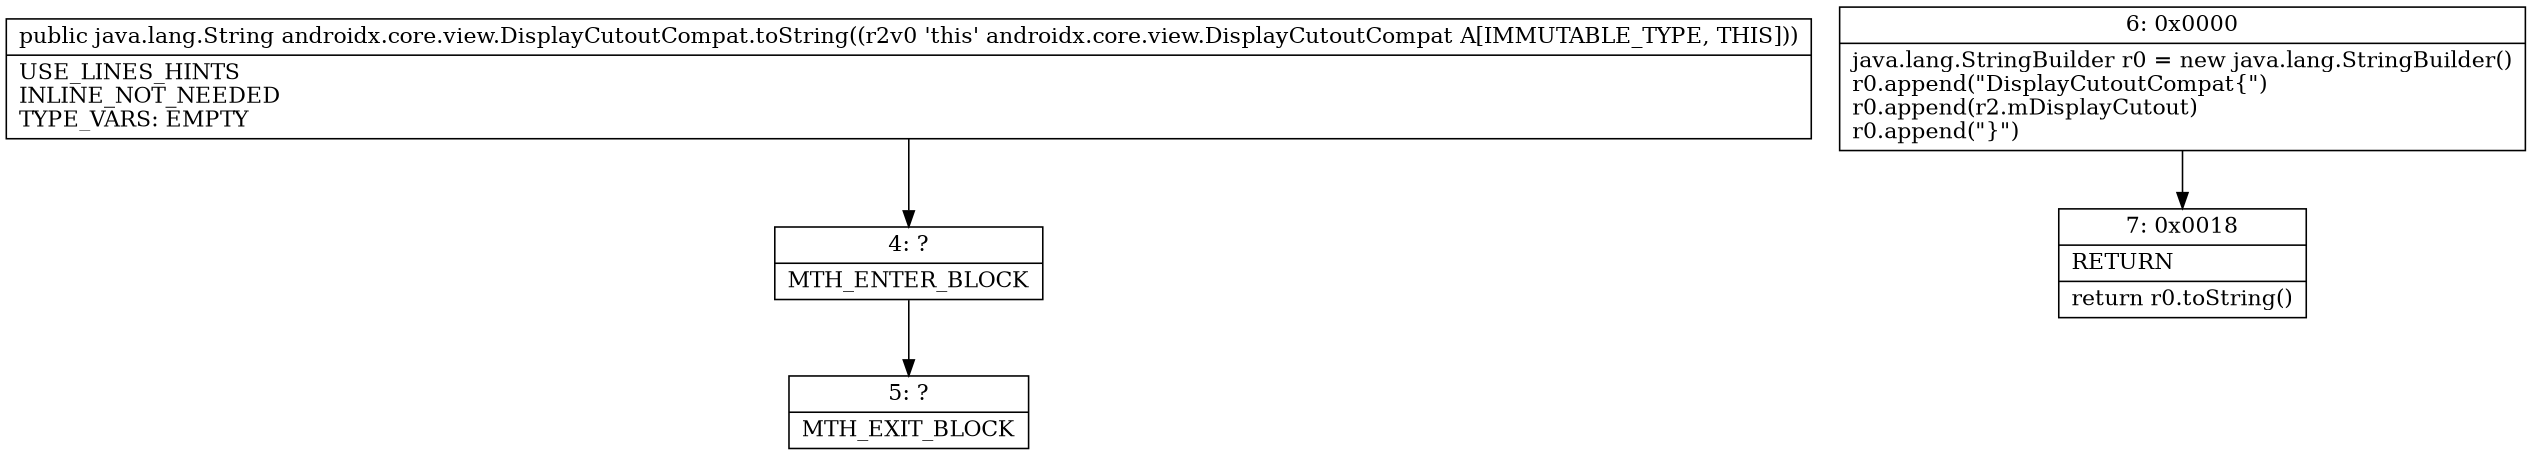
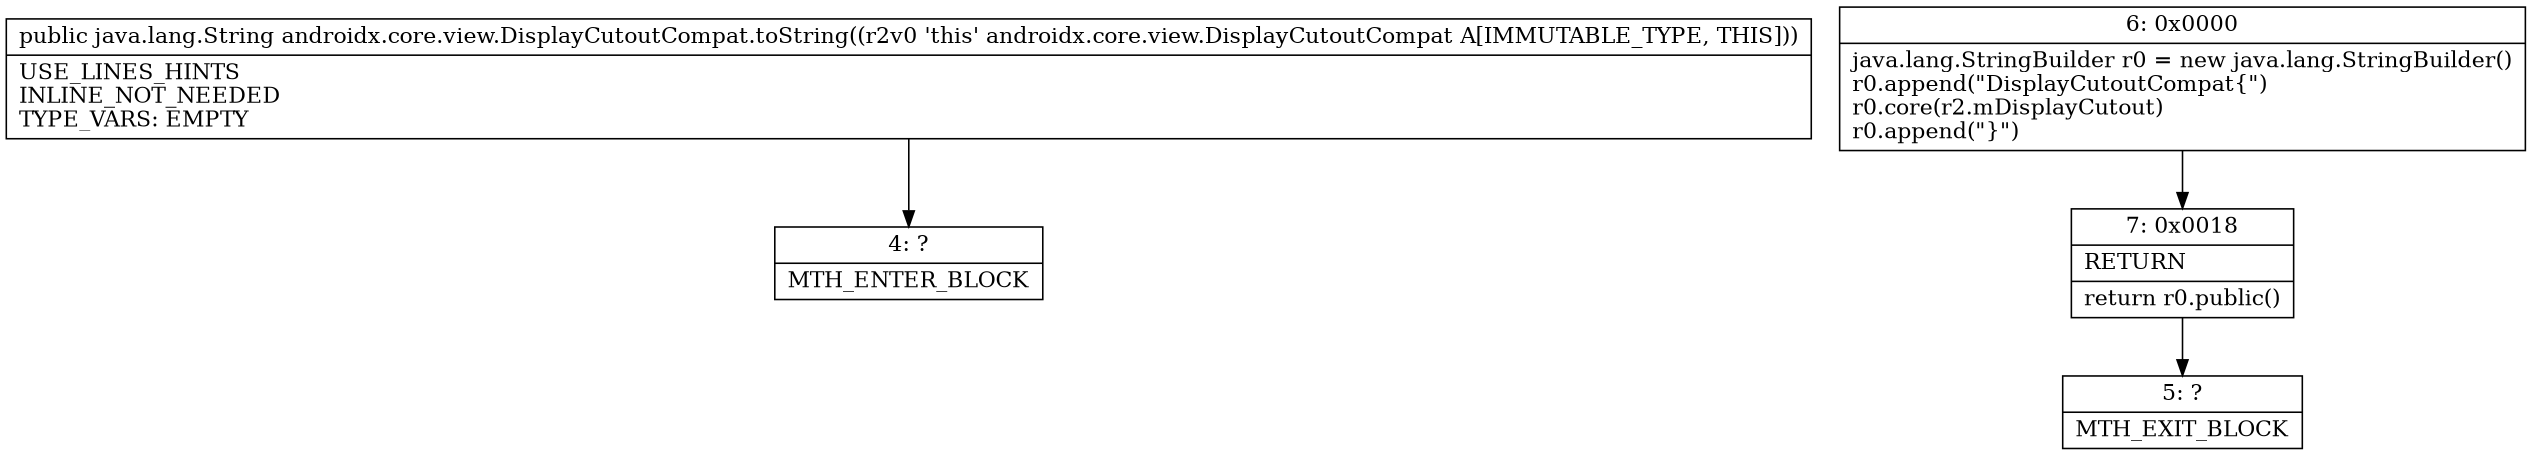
(2026, 108) -> (2008, 108)
(2183, 299) -> (2183, 299)
(909, 330) -> (2183, 339)
